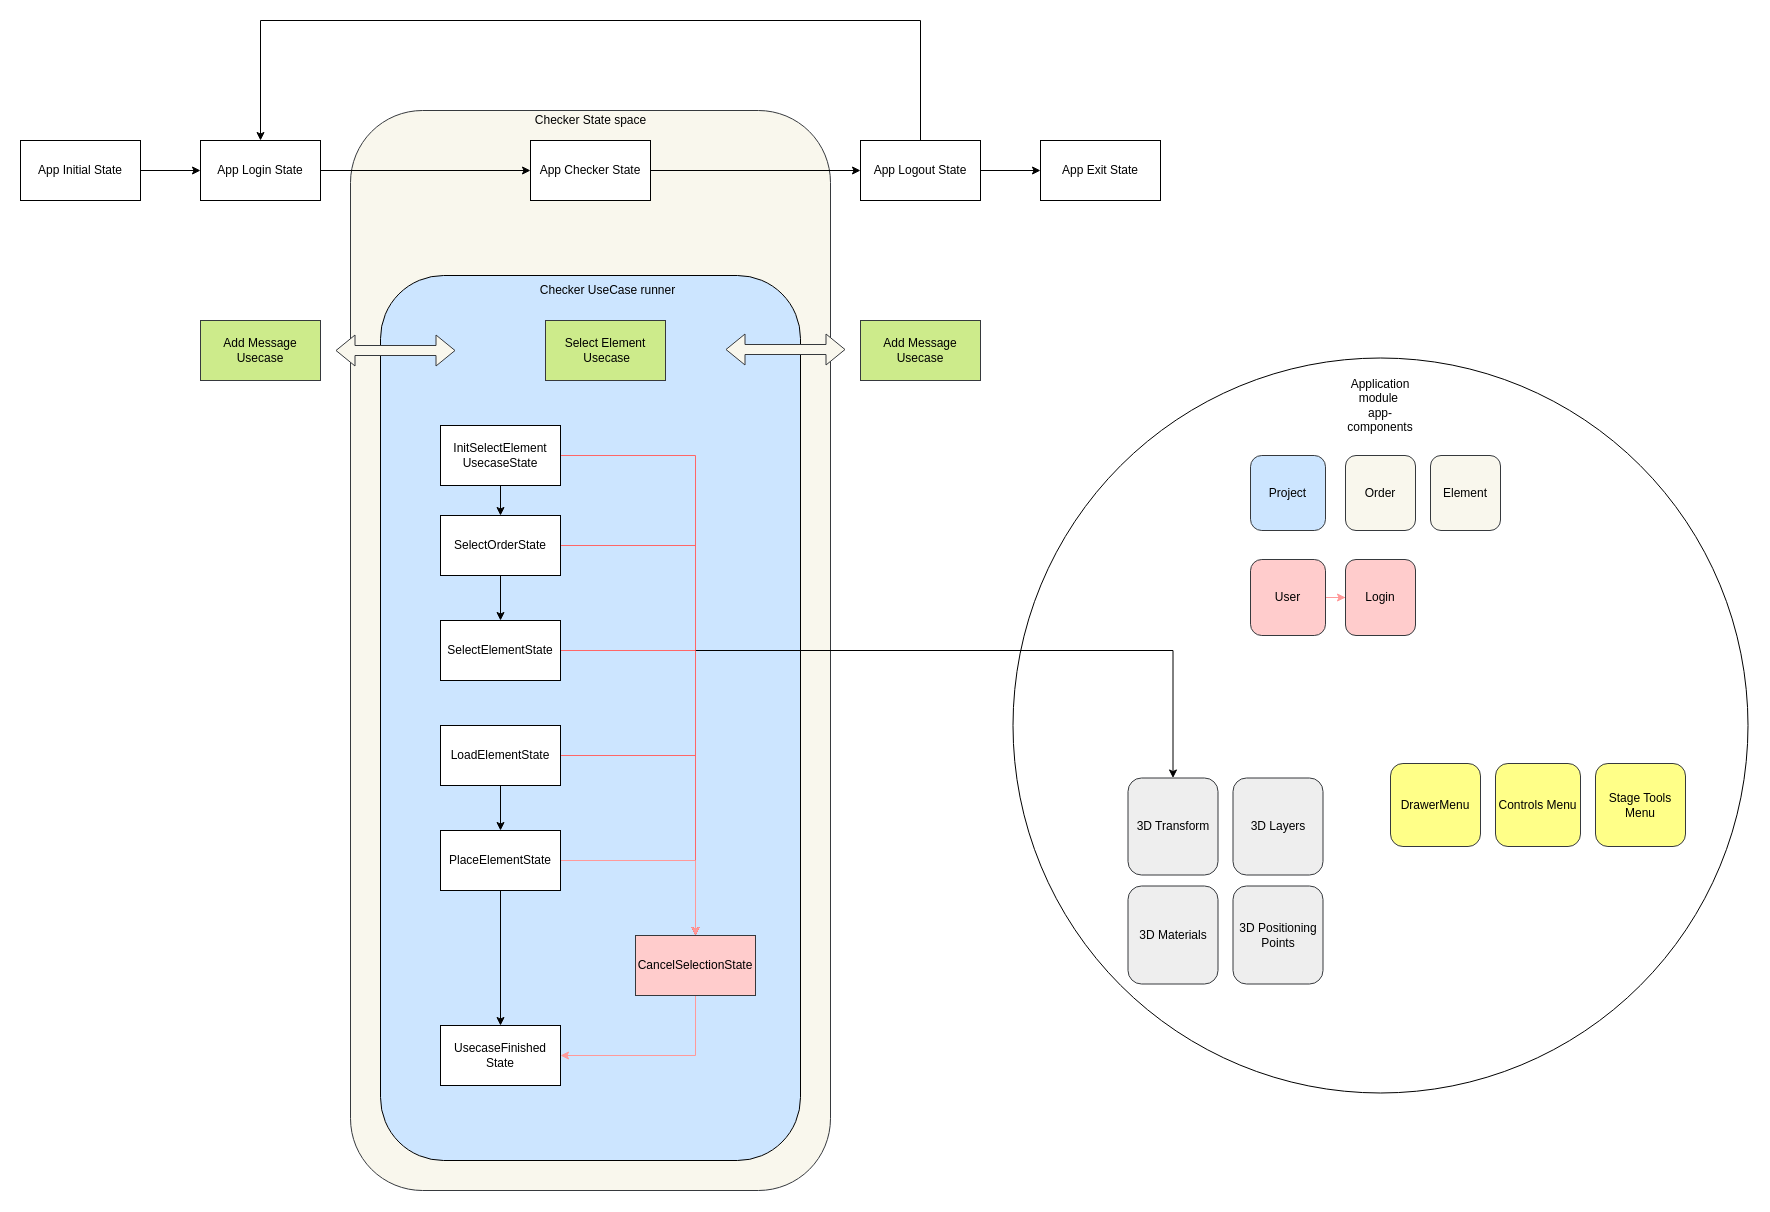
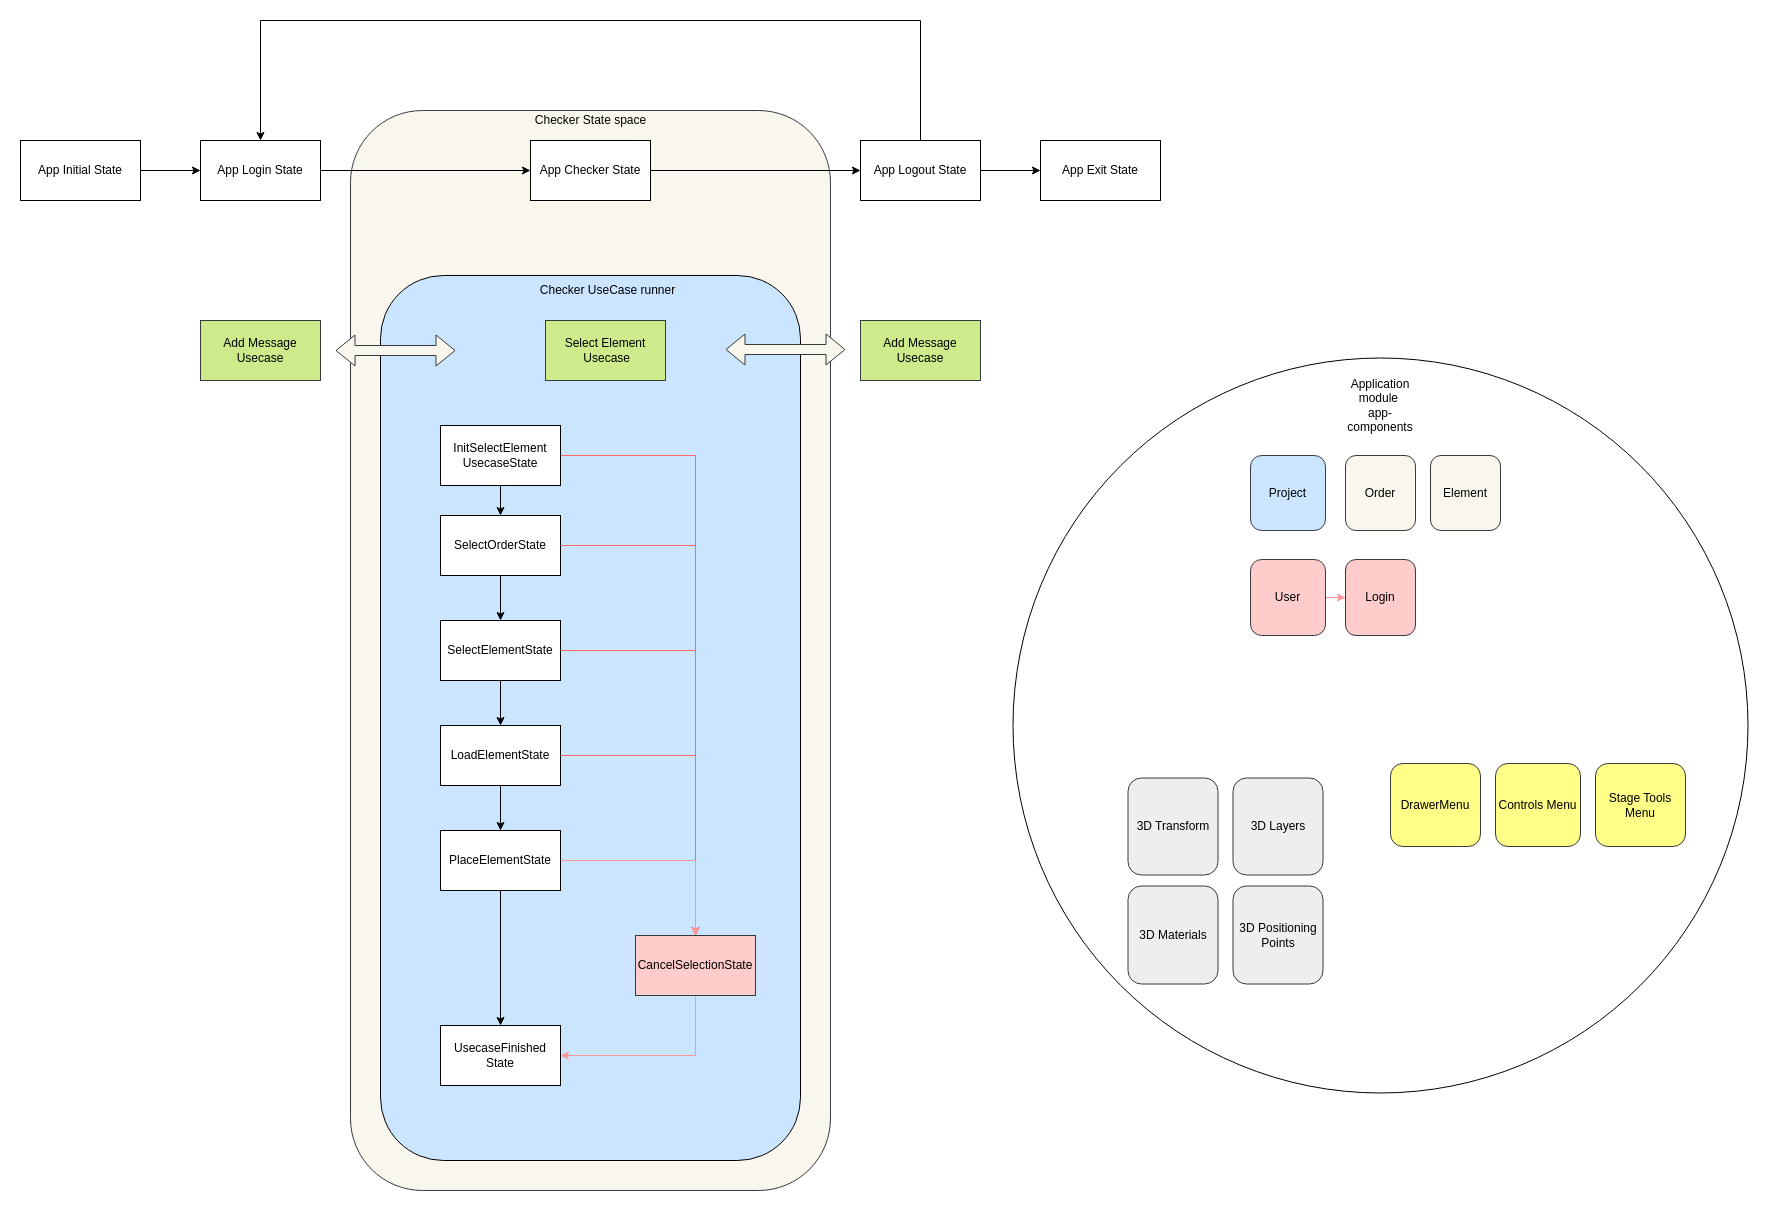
(995, 651) -> (501, 700)
